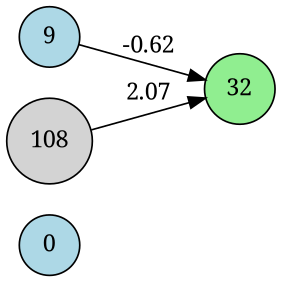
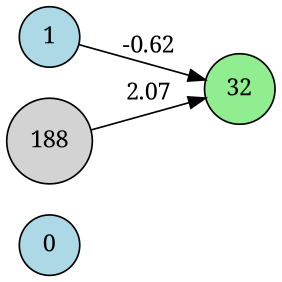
(50, 37) -> (50, 37)
(50, 141) -> (50, 141)
